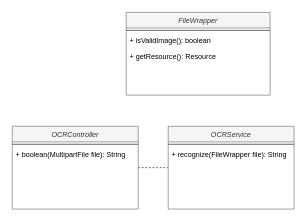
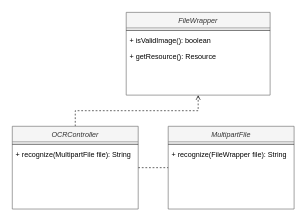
none -> (135, 111)
(231, 134) -> (231, 134)
(79, 155) -> (83, 155)
